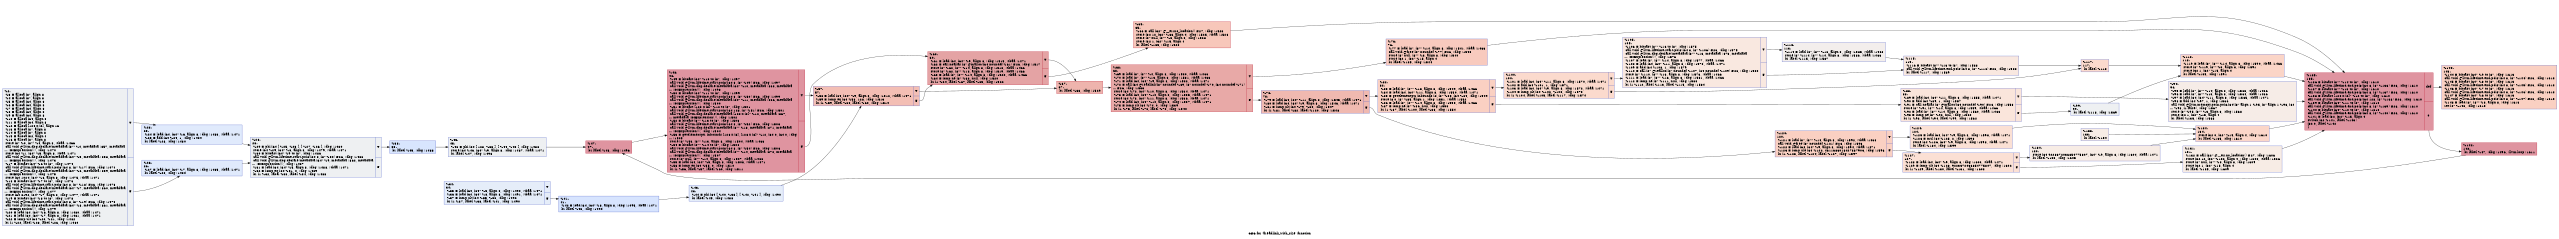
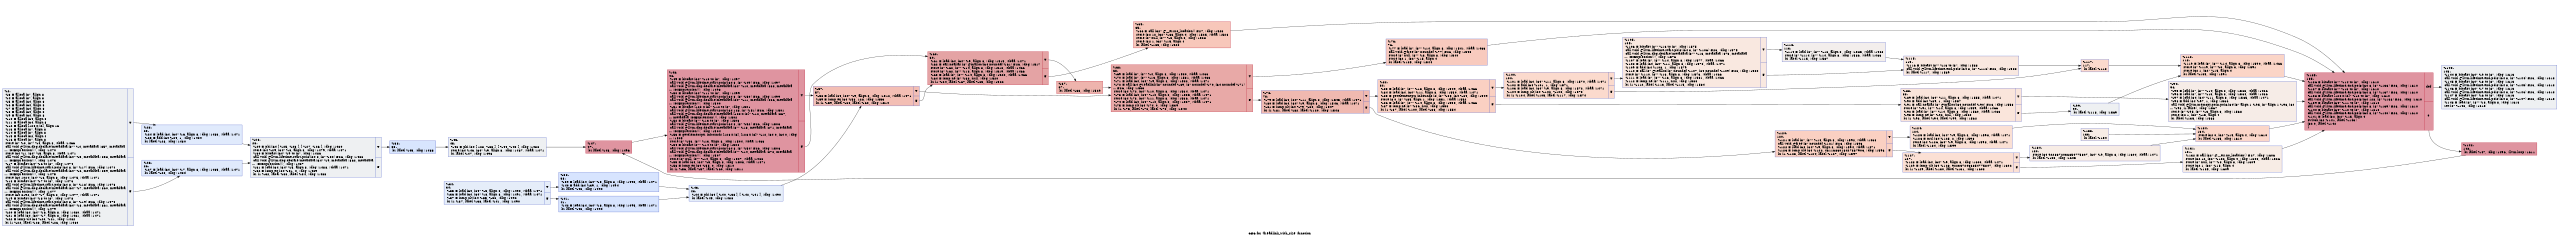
(2499, 87) -> (2499, 87)
(987, 90) -> (1014, 95)
(850, 99) -> (850, 99)
none -> (609, 182)
